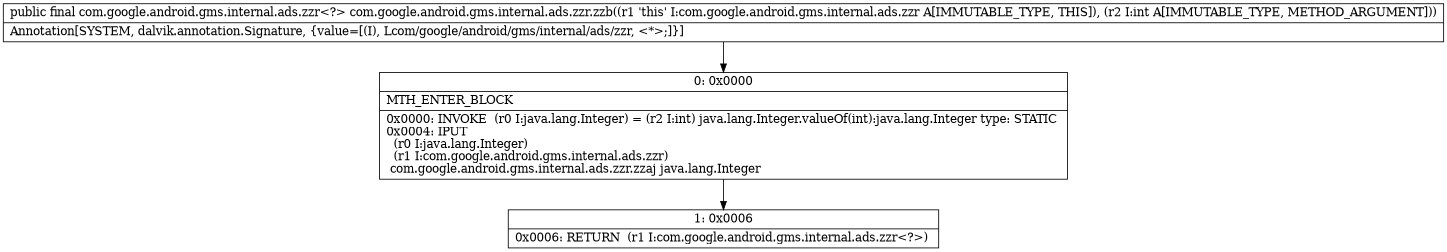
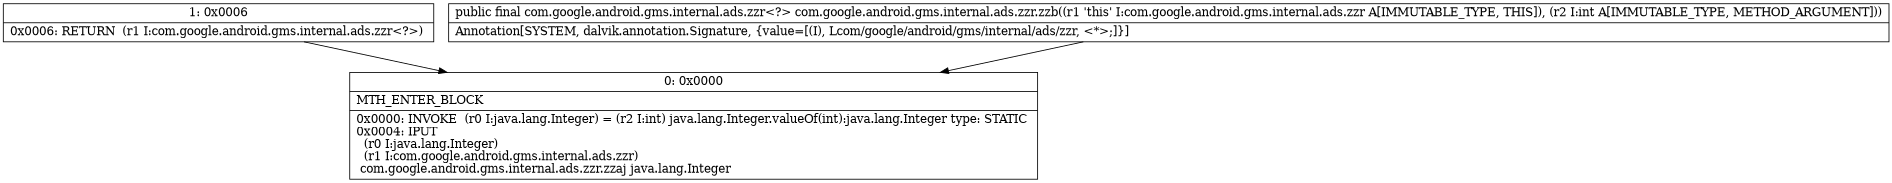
(723, 190) -> (372, 56)
